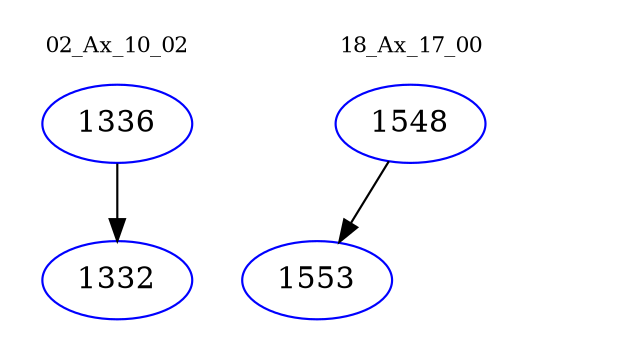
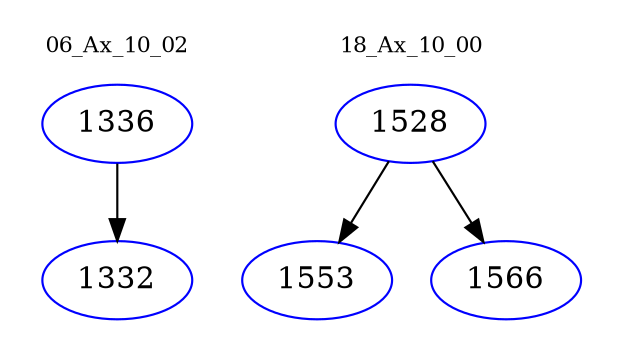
(117, 47) -> (117, 47)
(412, 47) -> (412, 47)
(411, 124) -> (411, 124)
none -> (506, 280)
